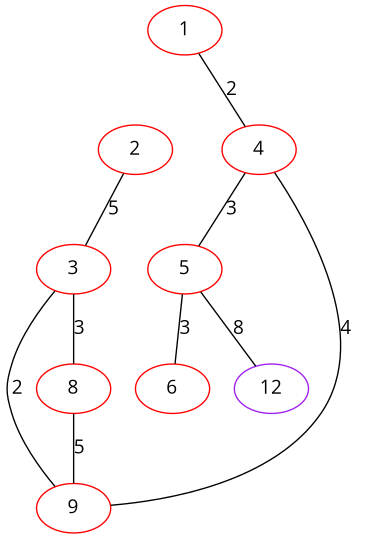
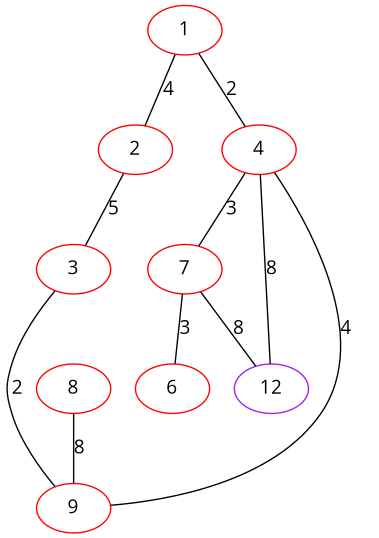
none -> (160, 90)
(185, 269) -> (185, 269)
none -> (265, 269)
(74, 329) -> none
(80, 448) -> (80, 448)
